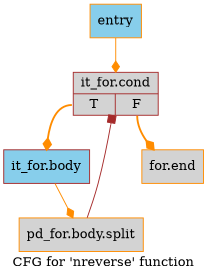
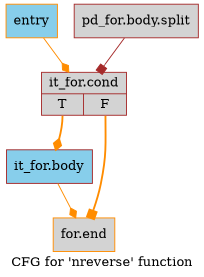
(140, 129) -> (104, 163)
(61, 196) -> (64, 196)
(81, 235) -> (136, 21)
